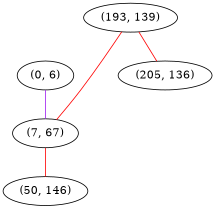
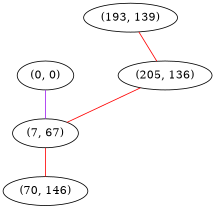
(45, 75) -> (45, 75)
(91, 77) -> (104, 105)
(45, 191) -> (45, 191)
